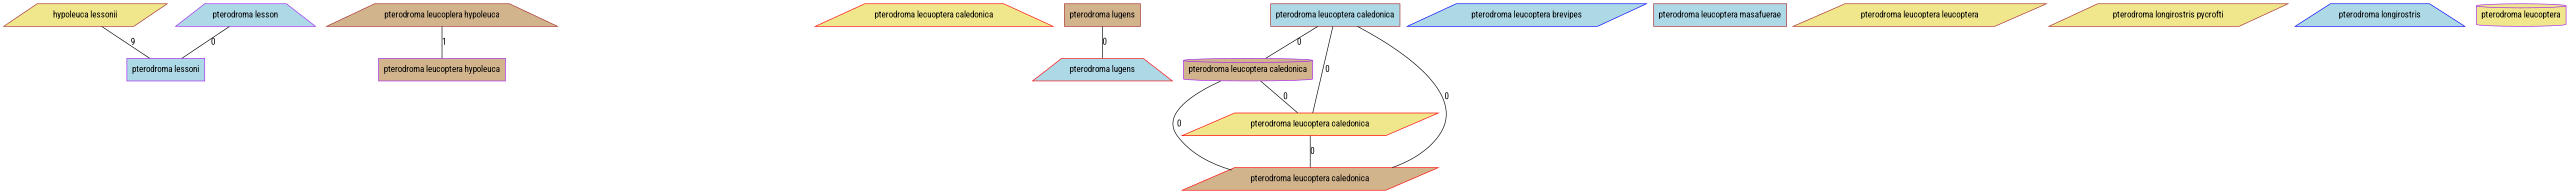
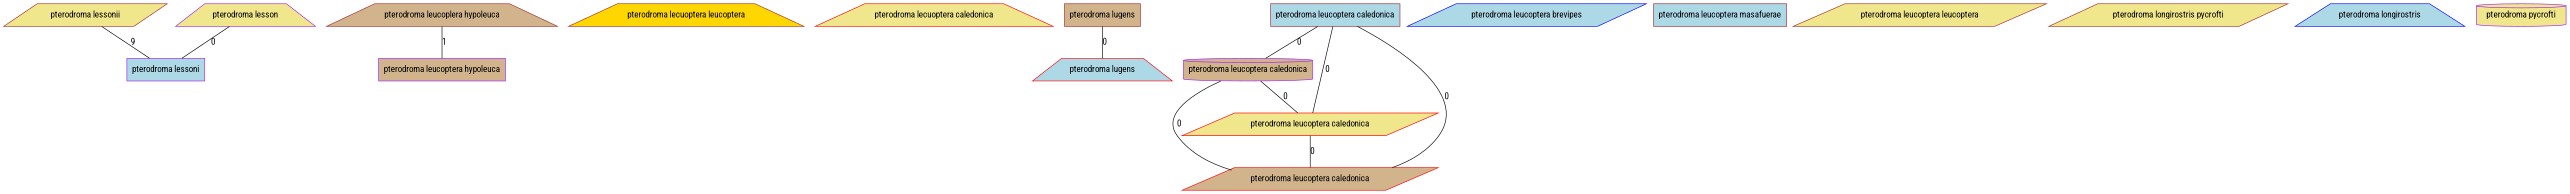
(85, 15) -> (85, 15)
(246, 15) -> (246, 15)
none -> (686, 15)
(2521, 15) -> (2521, 15)
